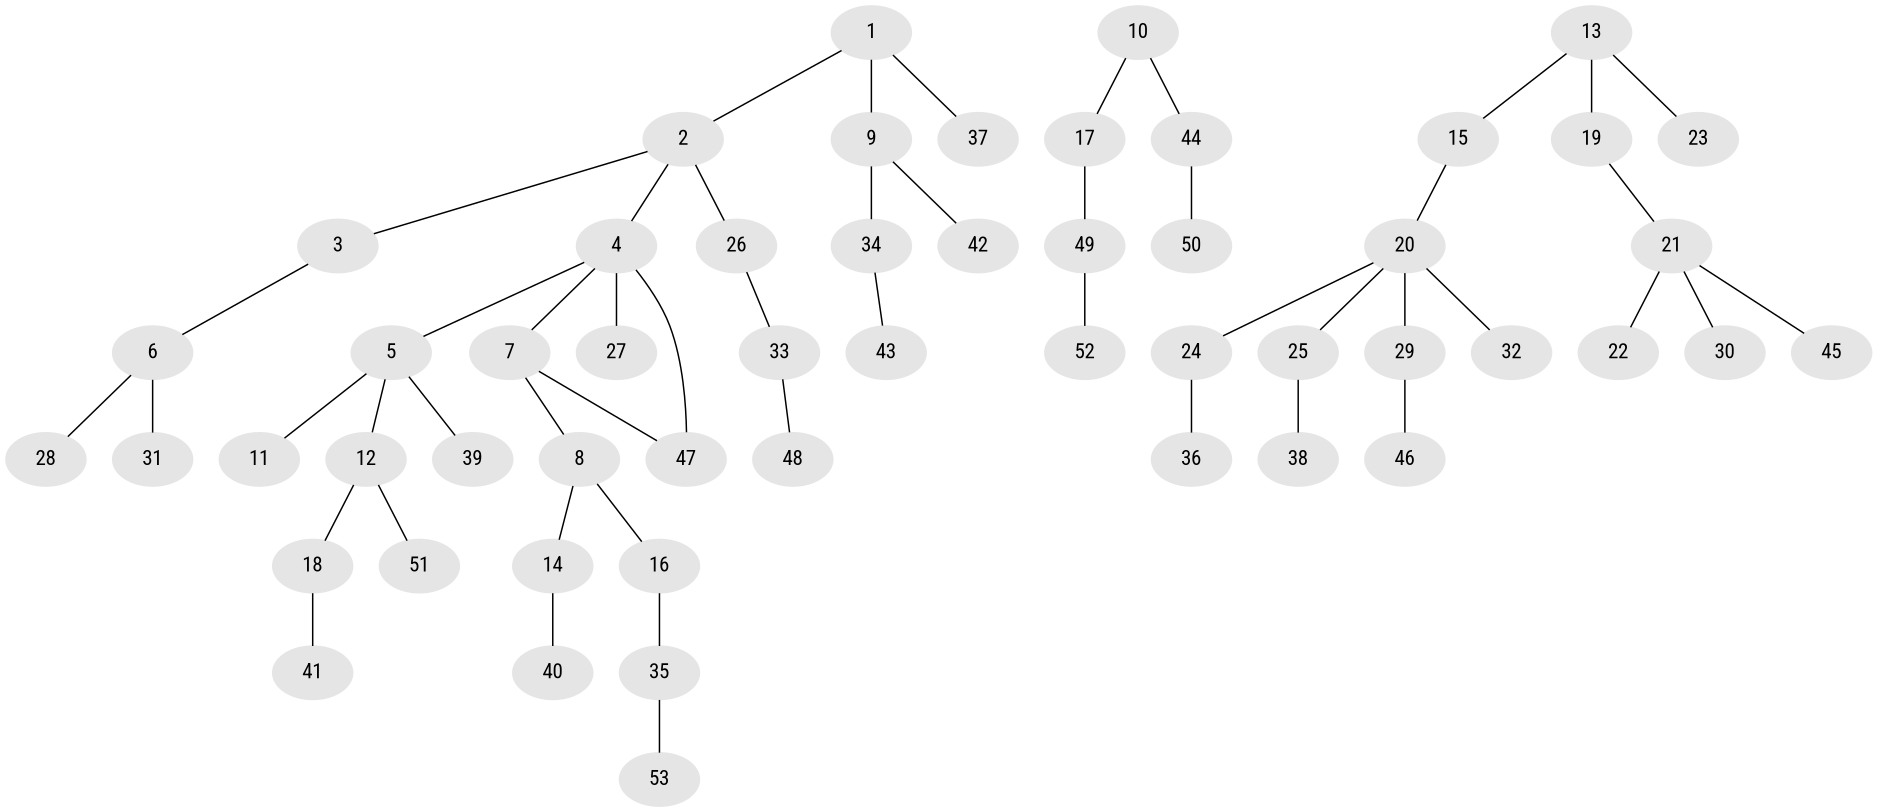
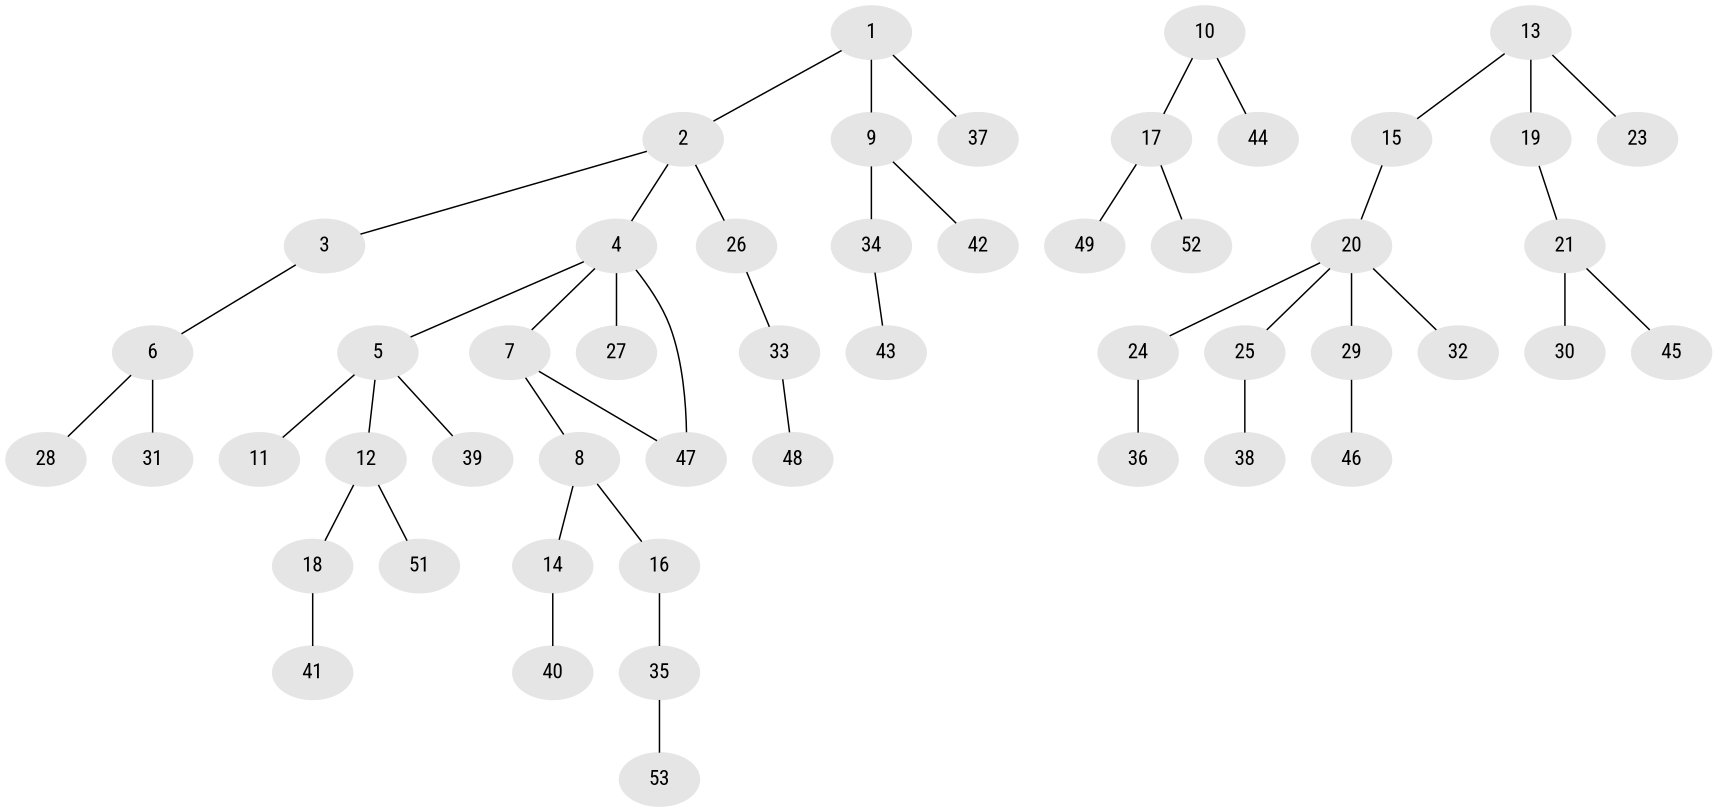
(1191, 246) -> none
(1085, 300) -> (1171, 192)
(1618, 353) -> none
